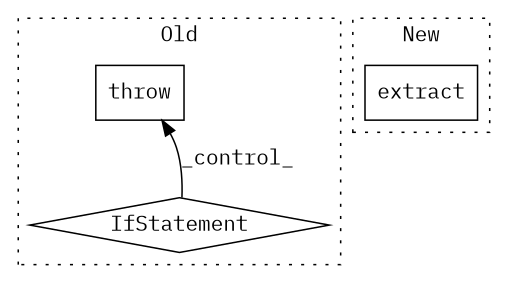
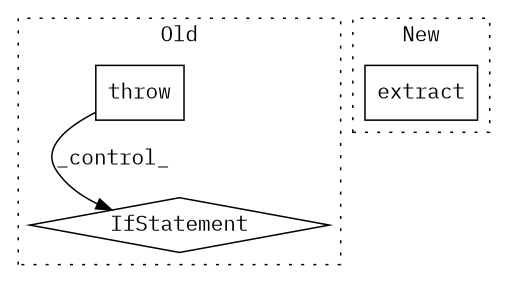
(180, 165) -> (52, 158)
